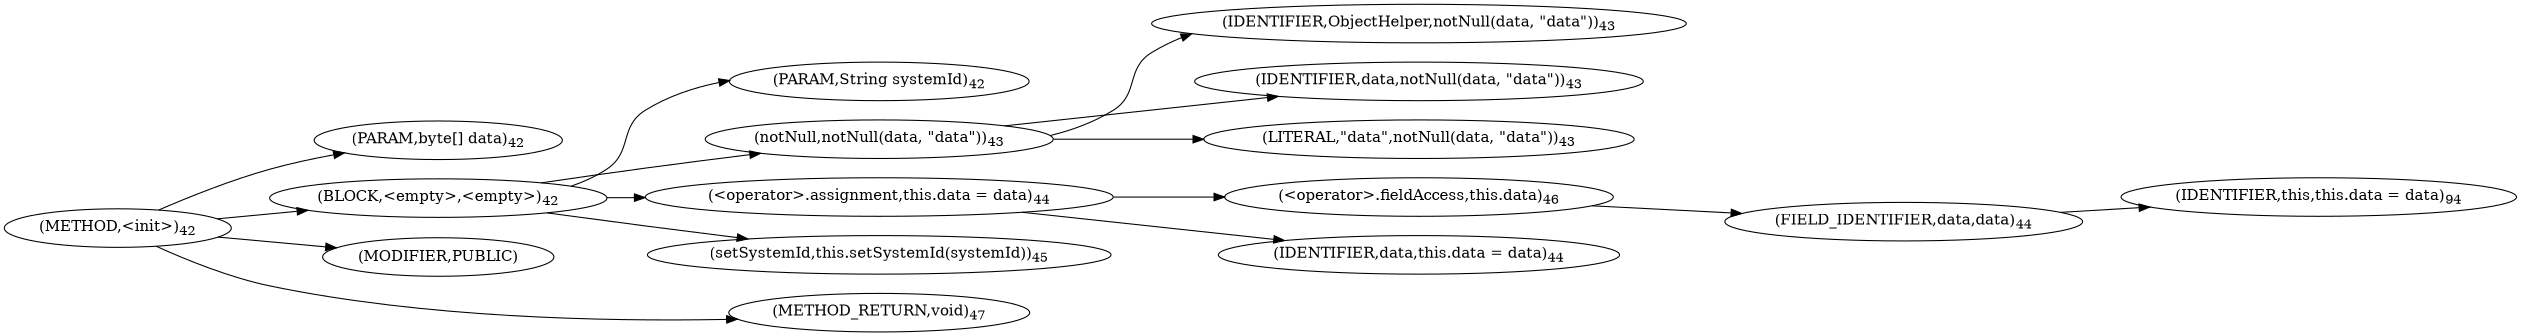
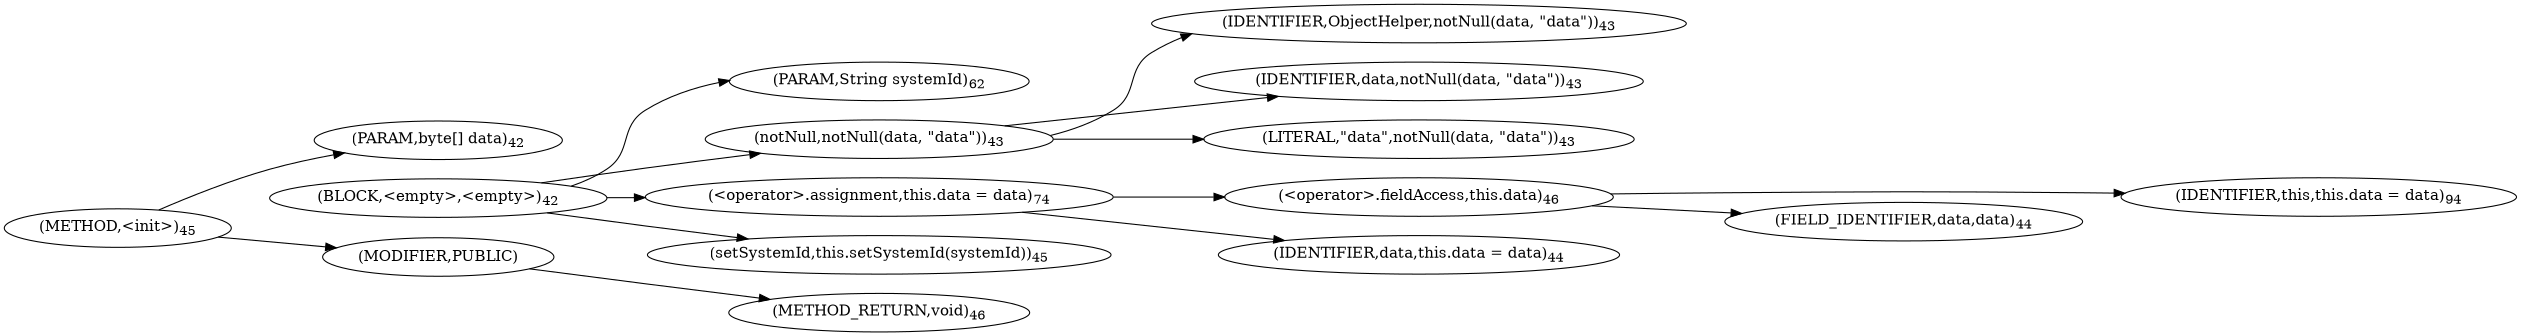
(977, 80) -> (977, 80)
(1042, 195) -> (1042, 195)
(2100, 210) -> (1862, 192)
(257, 215) -> none
(188, 226) -> (188, 226)
(437, 310) -> (644, 284)
(978, 311) -> (978, 311)
